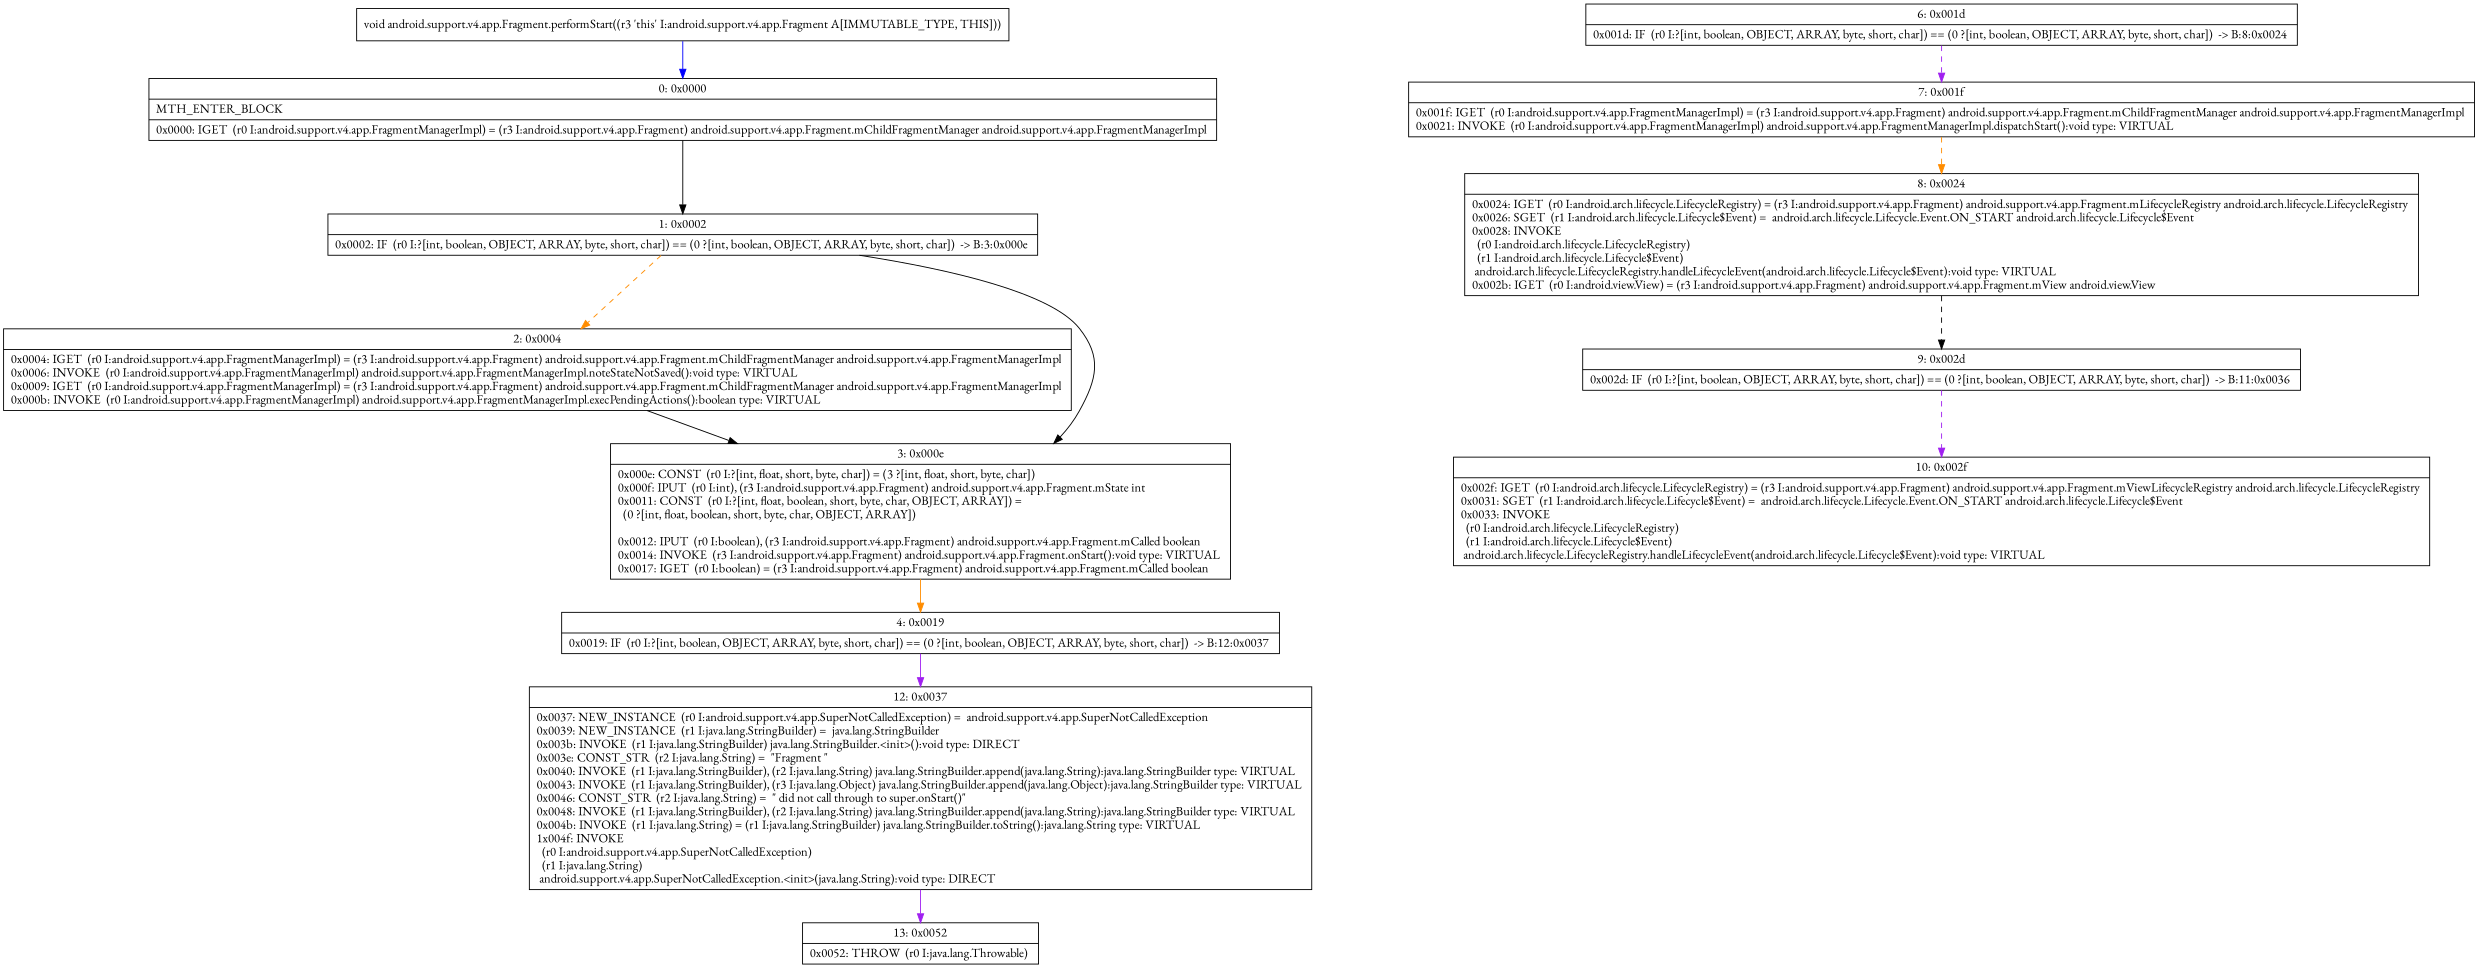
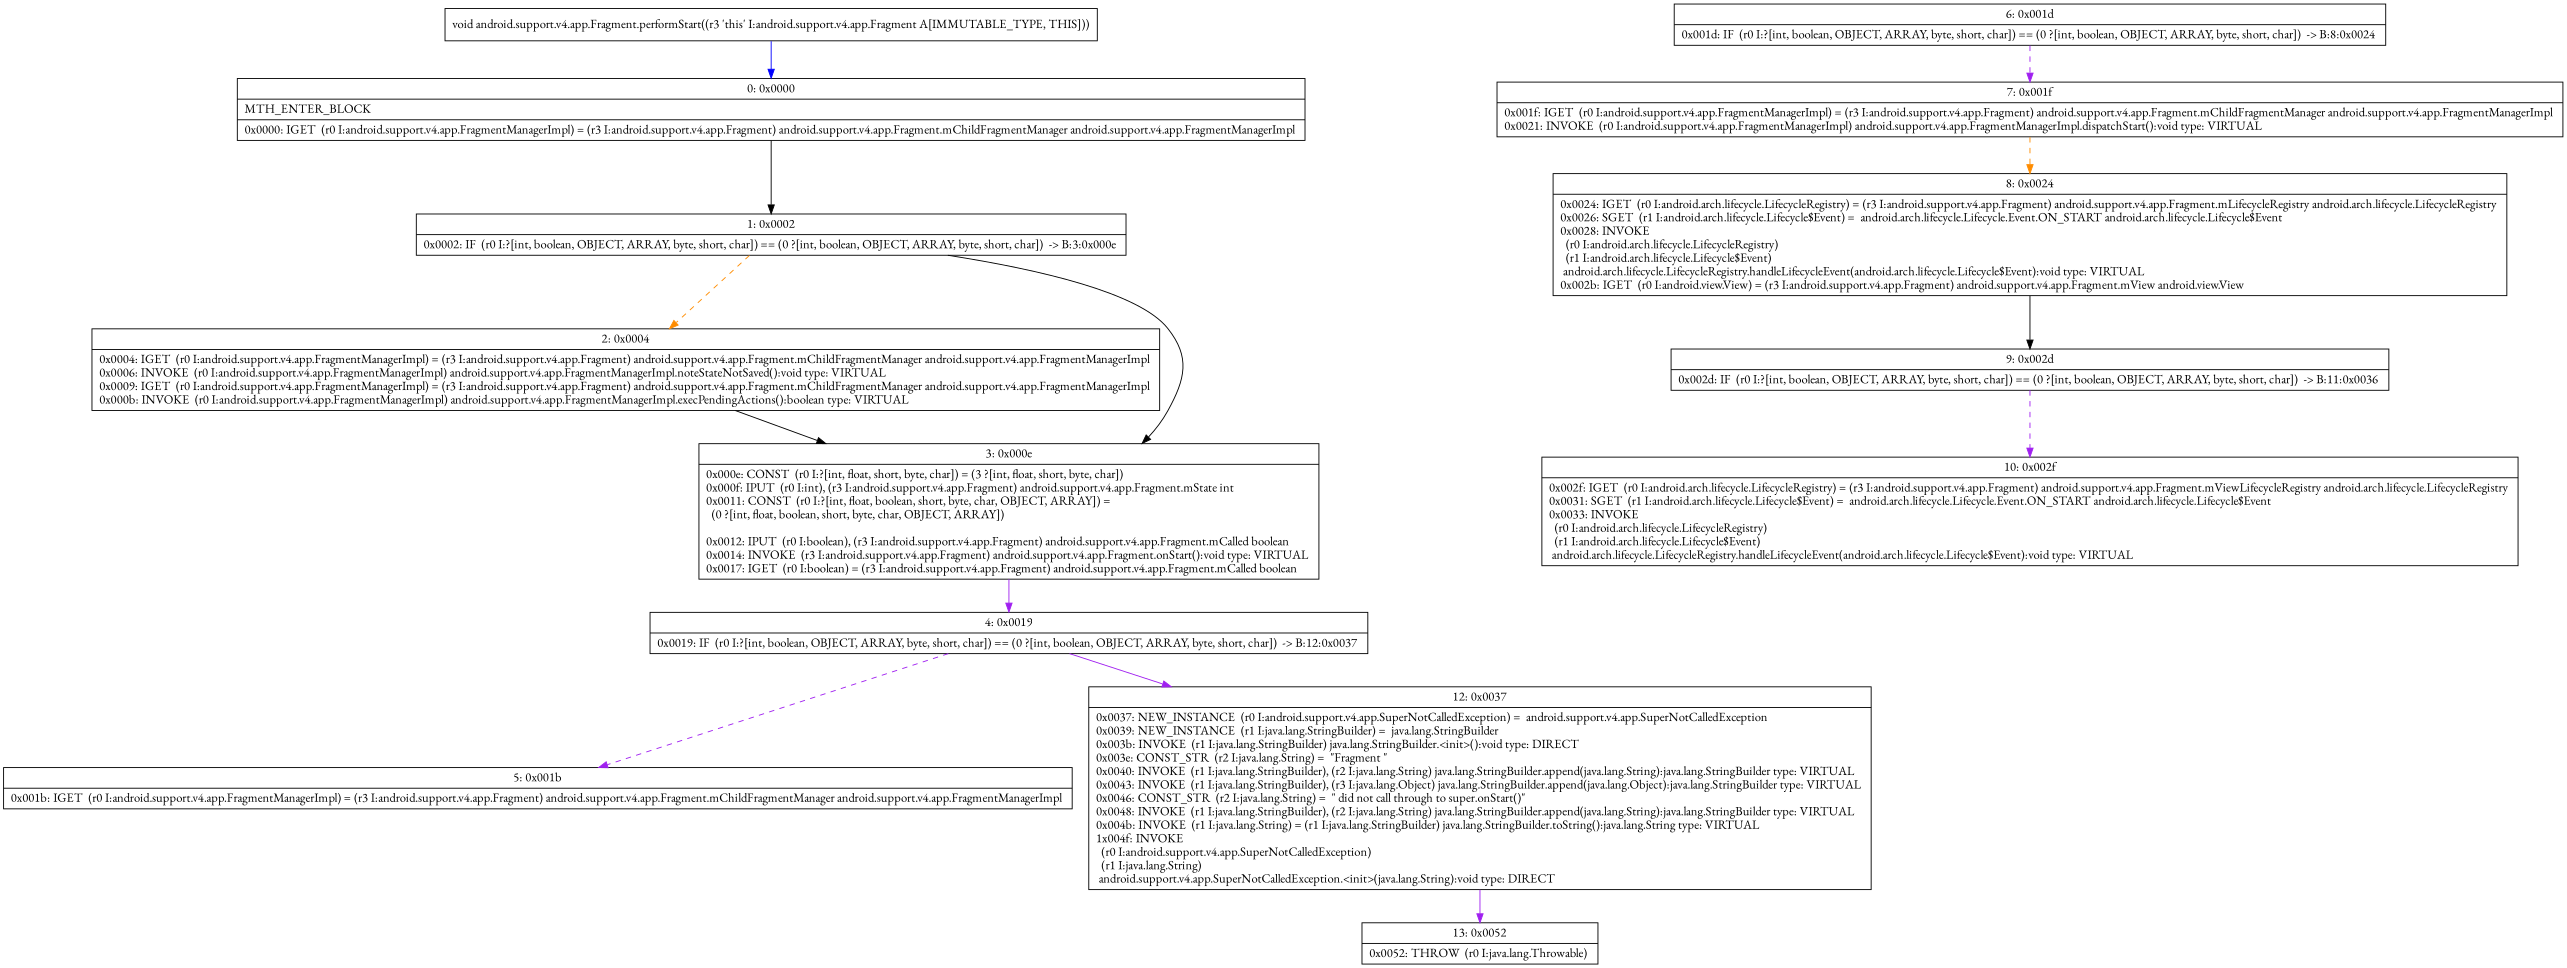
(1942, 318) -> (2030, 318)
(921, 591) -> (1009, 591)
none -> (538, 788)
